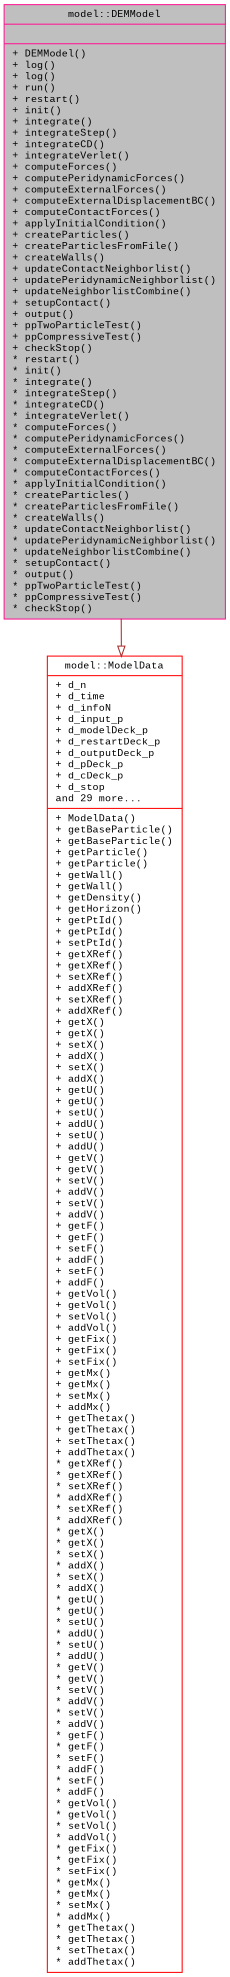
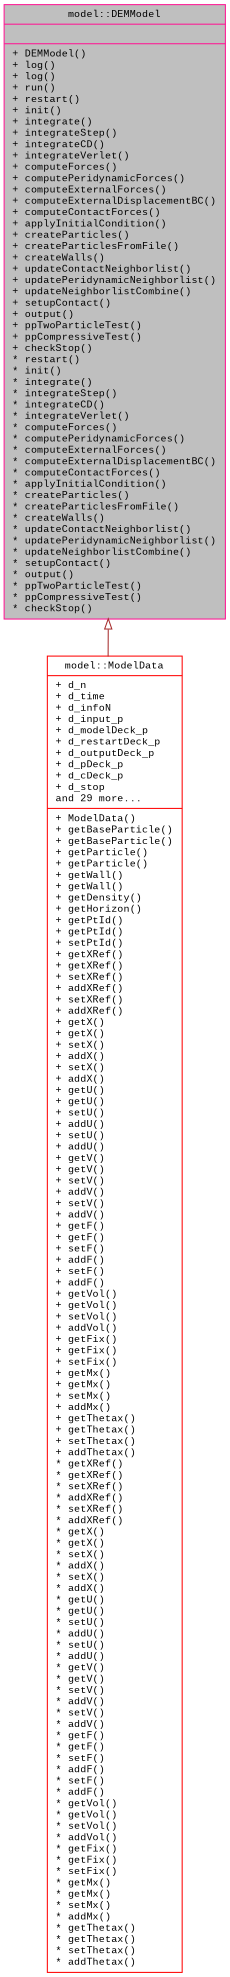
(121, 632) -> (108, 643)
